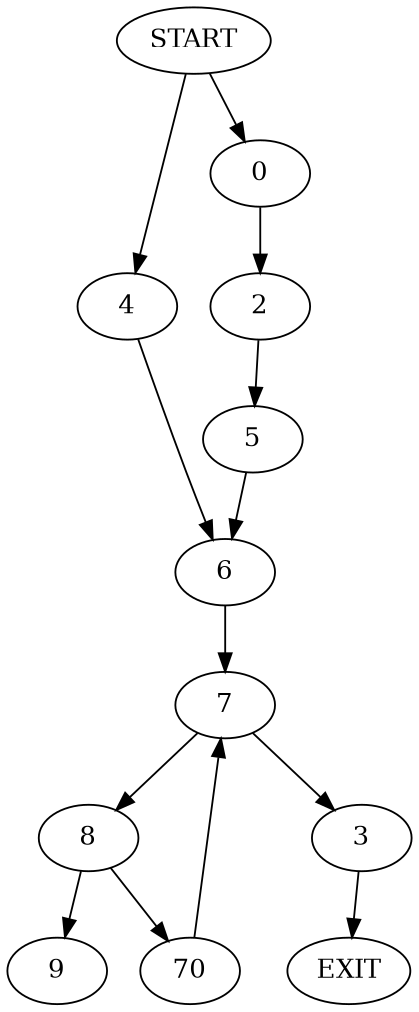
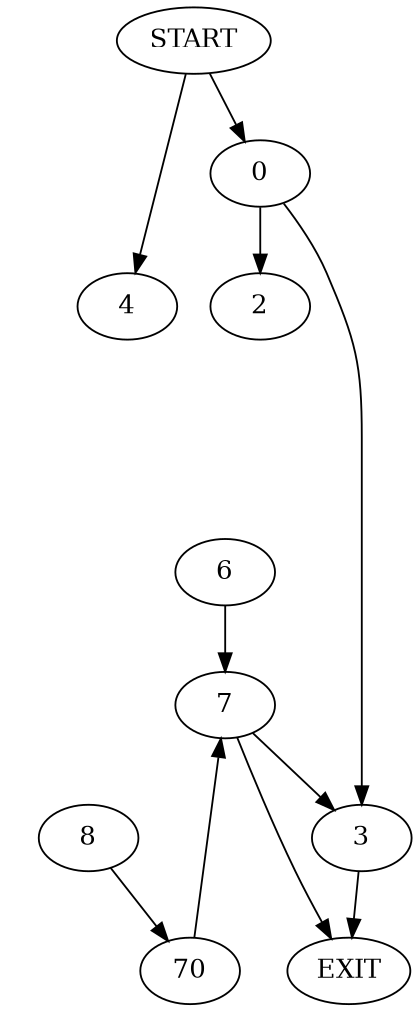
(171, 431) -> none
(253, 439) -> none
none -> (362, 486)
(164, 765) -> (277, 831)
(57, 971) -> none
